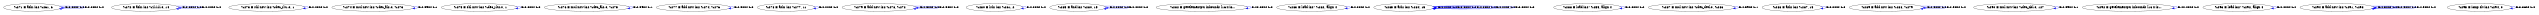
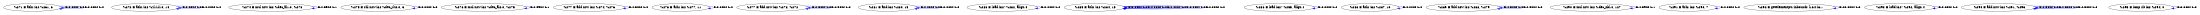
(267, 7) -> none
(373, 7) -> (271, 7)
(479, 7) -> (378, 7)
(693, 7) -> (589, 7)
(879, 7) -> (772, 7)
(994, 7) -> none
(1078, 7) -> (888, 7)
(1202, 7) -> none
(1588, 7) -> (1279, 7)
none -> (1688, 7)
(1692, 7) -> none
(1792, 7) -> (1370, 7)
